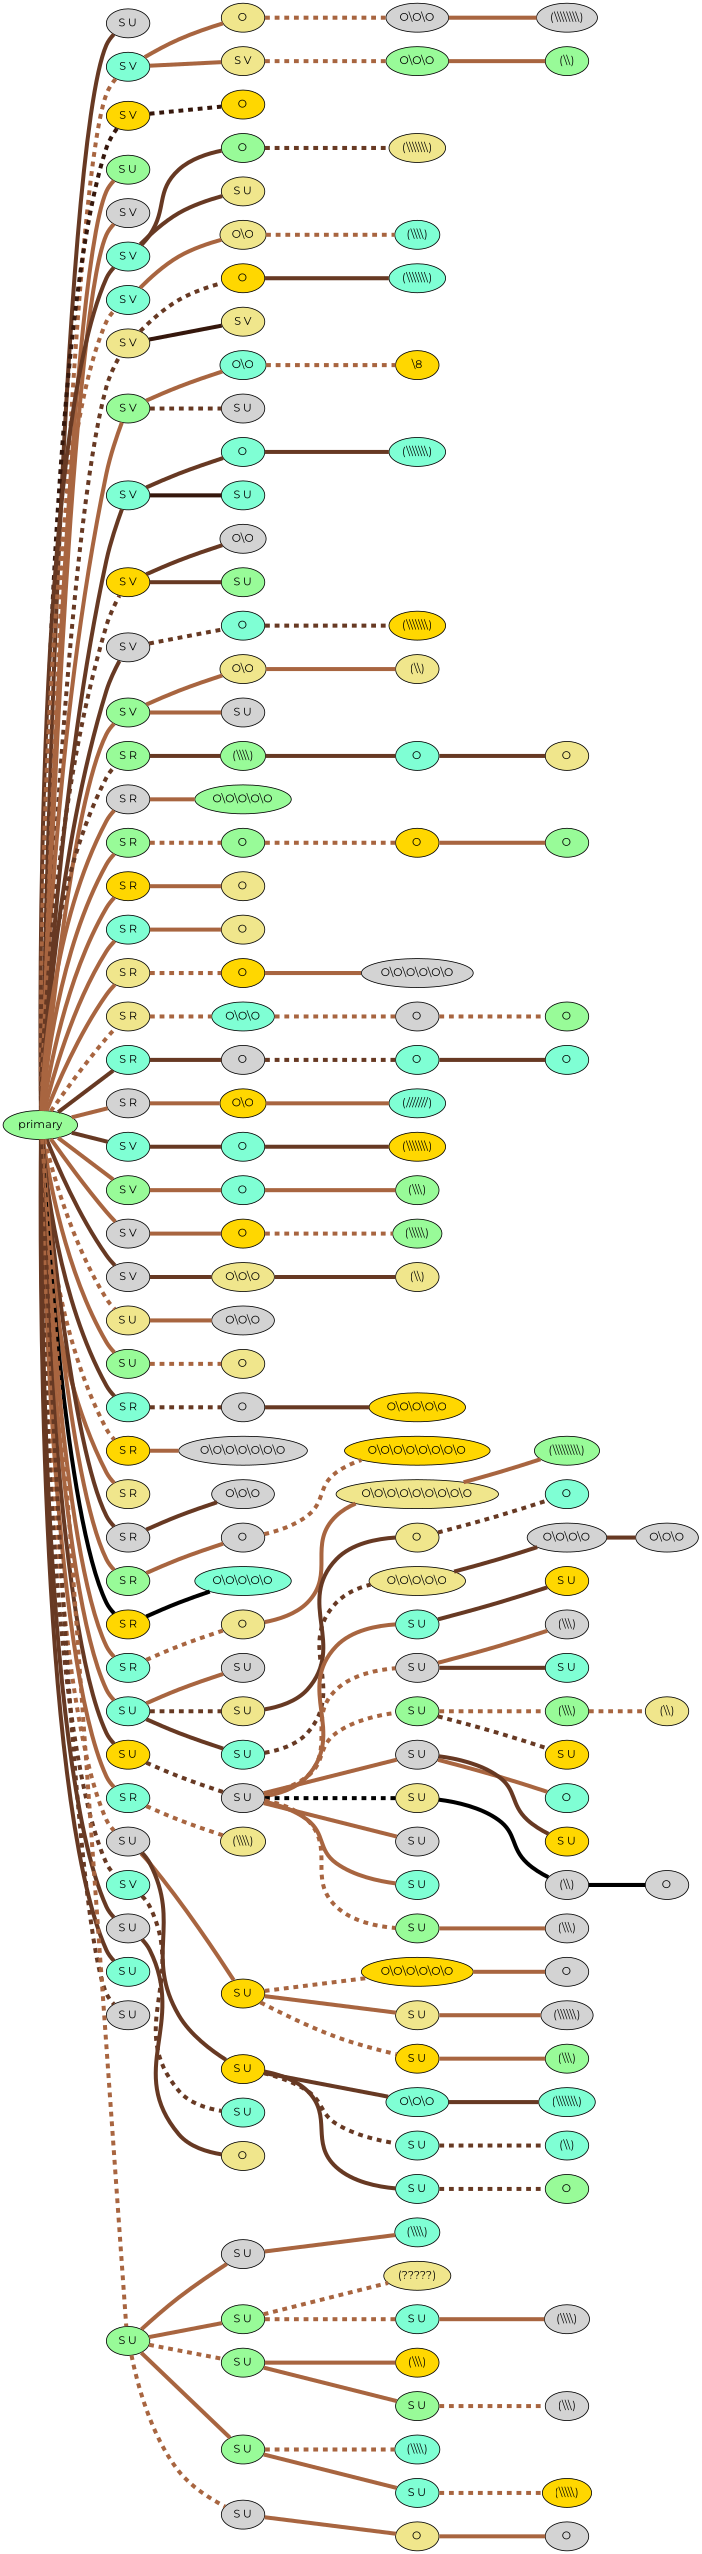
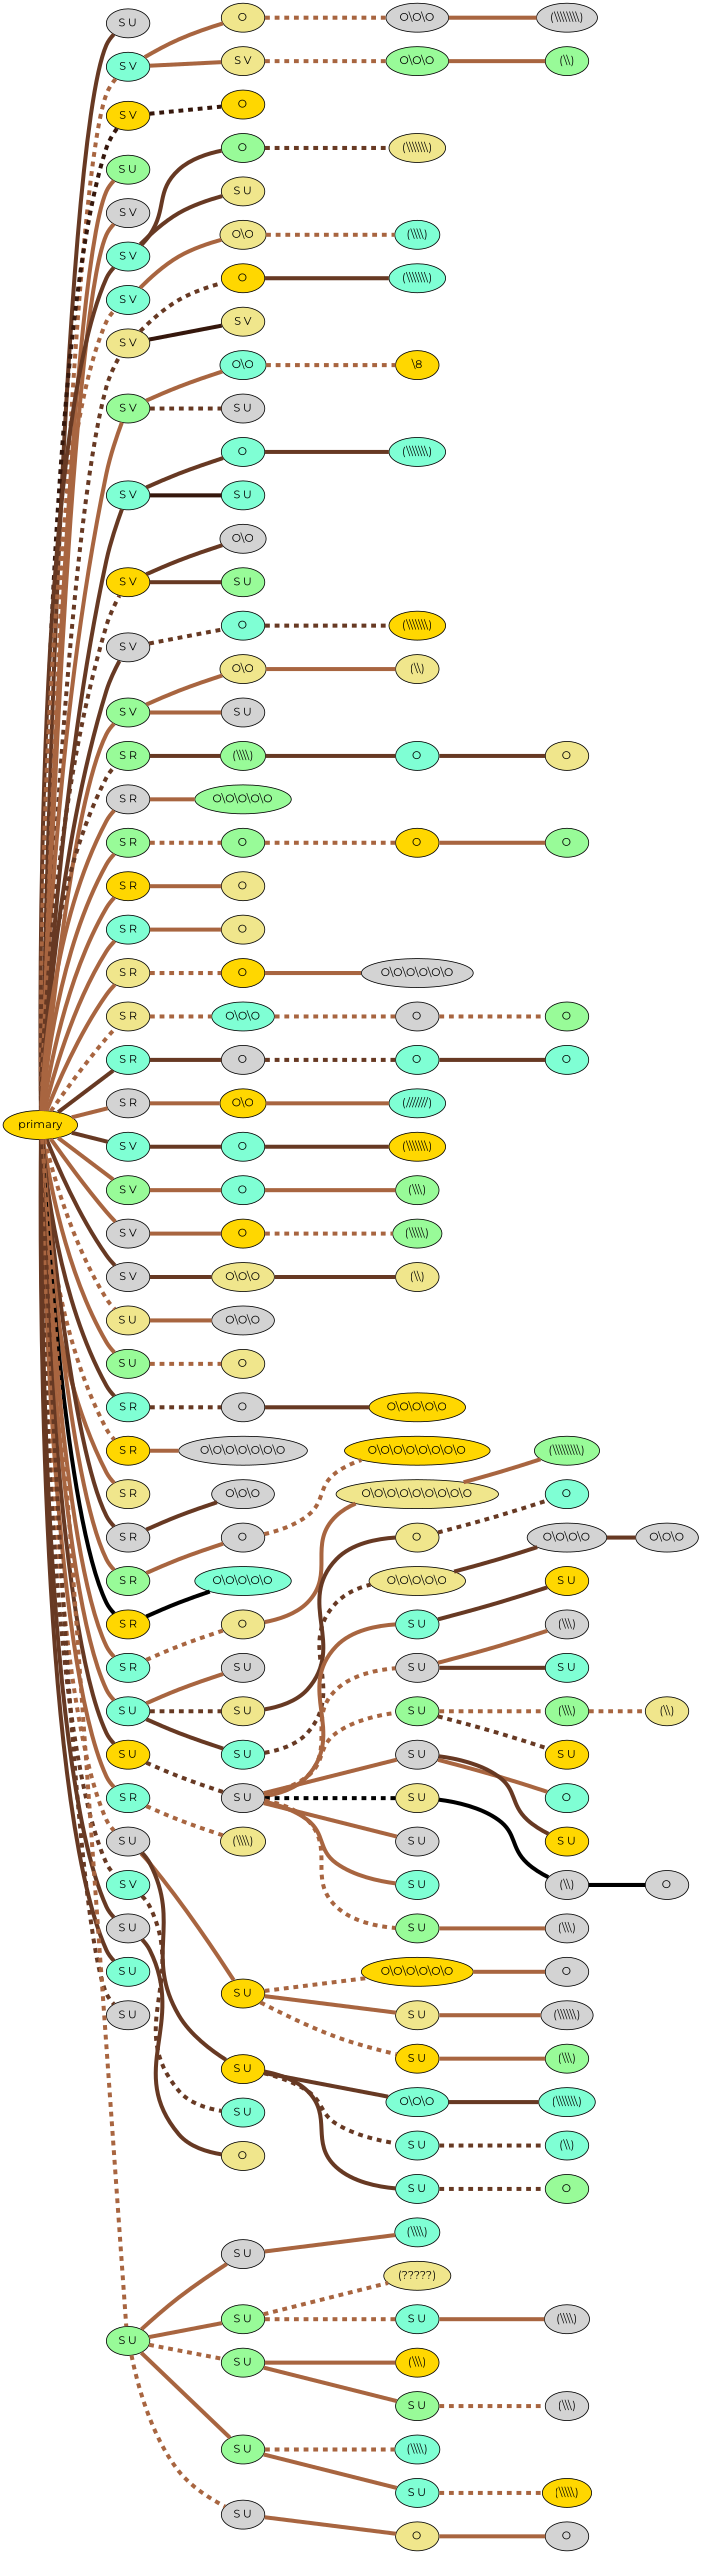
(40, 1125) -> (40, 1125)
